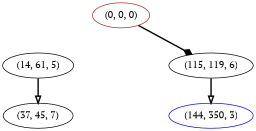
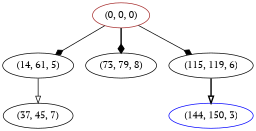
none -> (84, 38)
(161, 38) -> (161, 38)
none -> (121, 66)
(38, 87) -> (38, 87)
(211, 116) -> (211, 116)
